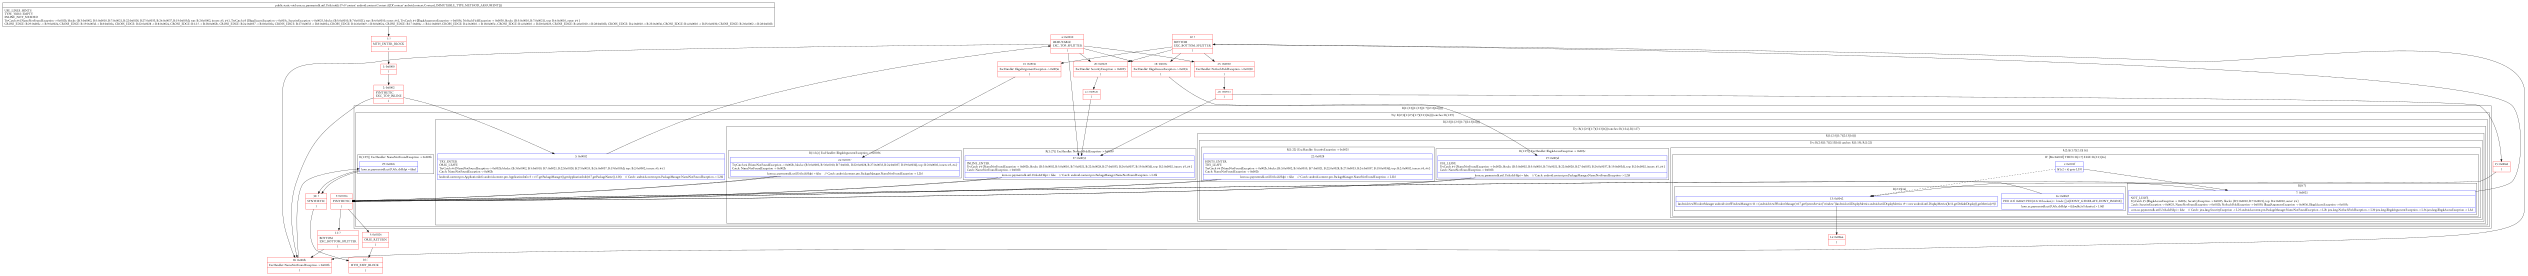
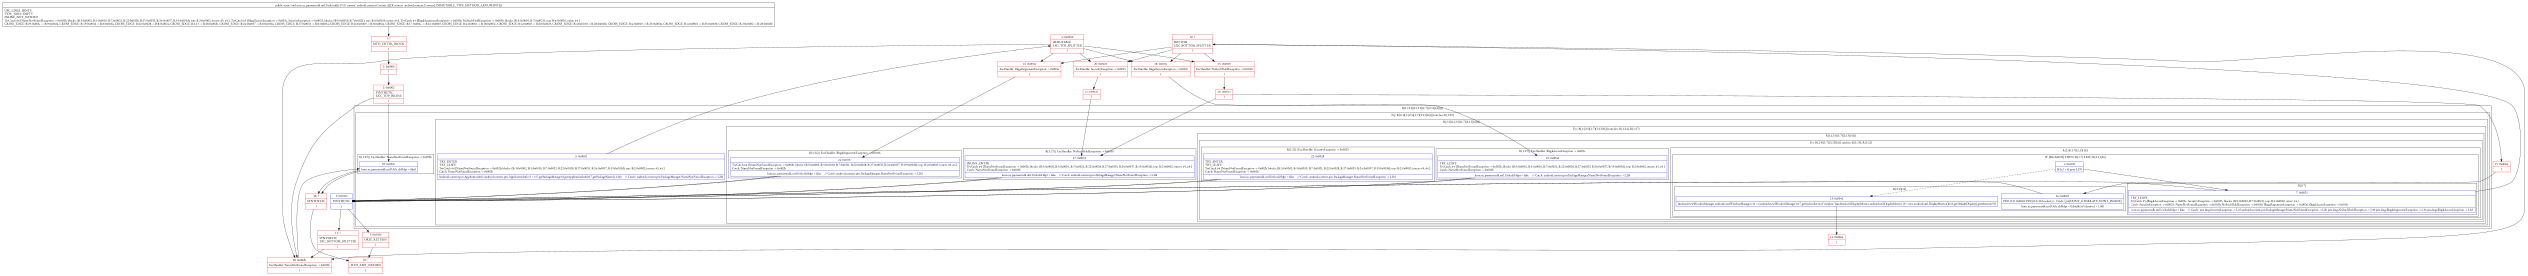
(1073, 103) -> (1048, 57)
(479, 122) -> (389, 132)
(1216, 162) -> (1214, 162)
(1448, 163) -> (1448, 163)
(449, 165) -> (448, 165)
(2045, 183) -> (2292, 183)
(2140, 198) -> (2139, 198)
(342, 201) -> (342, 201)
(326, 238) -> (328, 238)
(365, 265) -> (366, 265)
